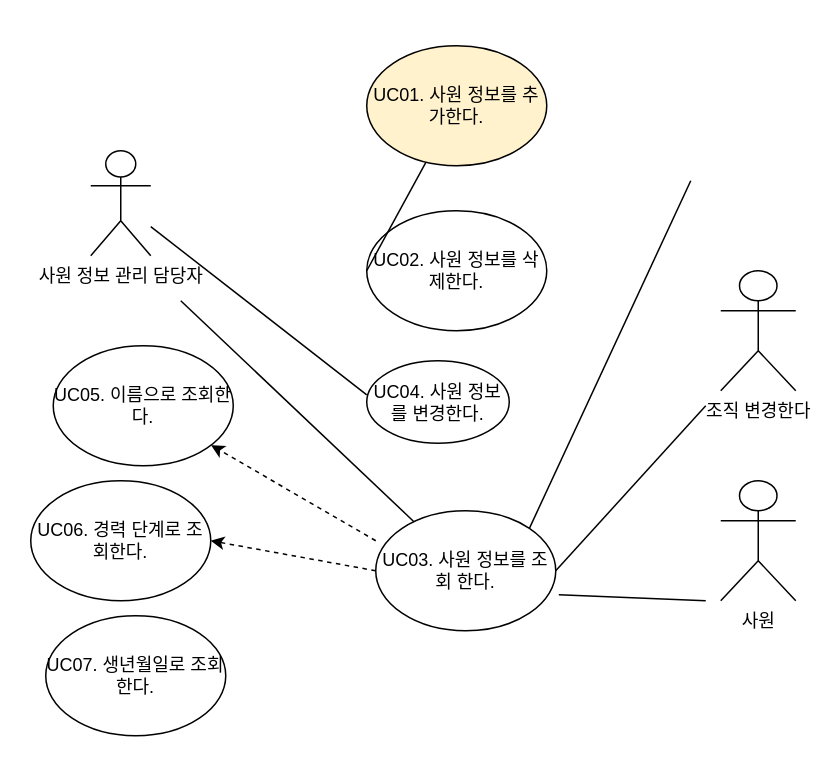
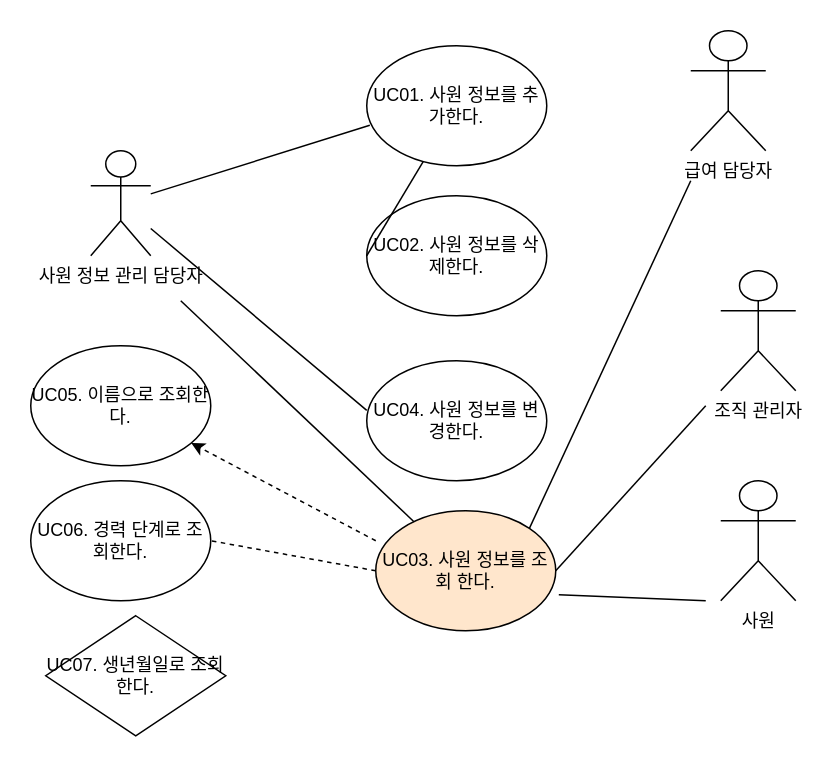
none -> (728, 91)
(457, 106) -> (457, 106)
none -> (260, 160)
(457, 271) -> (457, 256)
(438, 402) -> (457, 421)
(143, 406) -> (121, 406)
(759, 412) -> (759, 412)
(222, 543) -> (217, 542)
(466, 571) -> (466, 571)
(136, 676) -> (136, 676)
